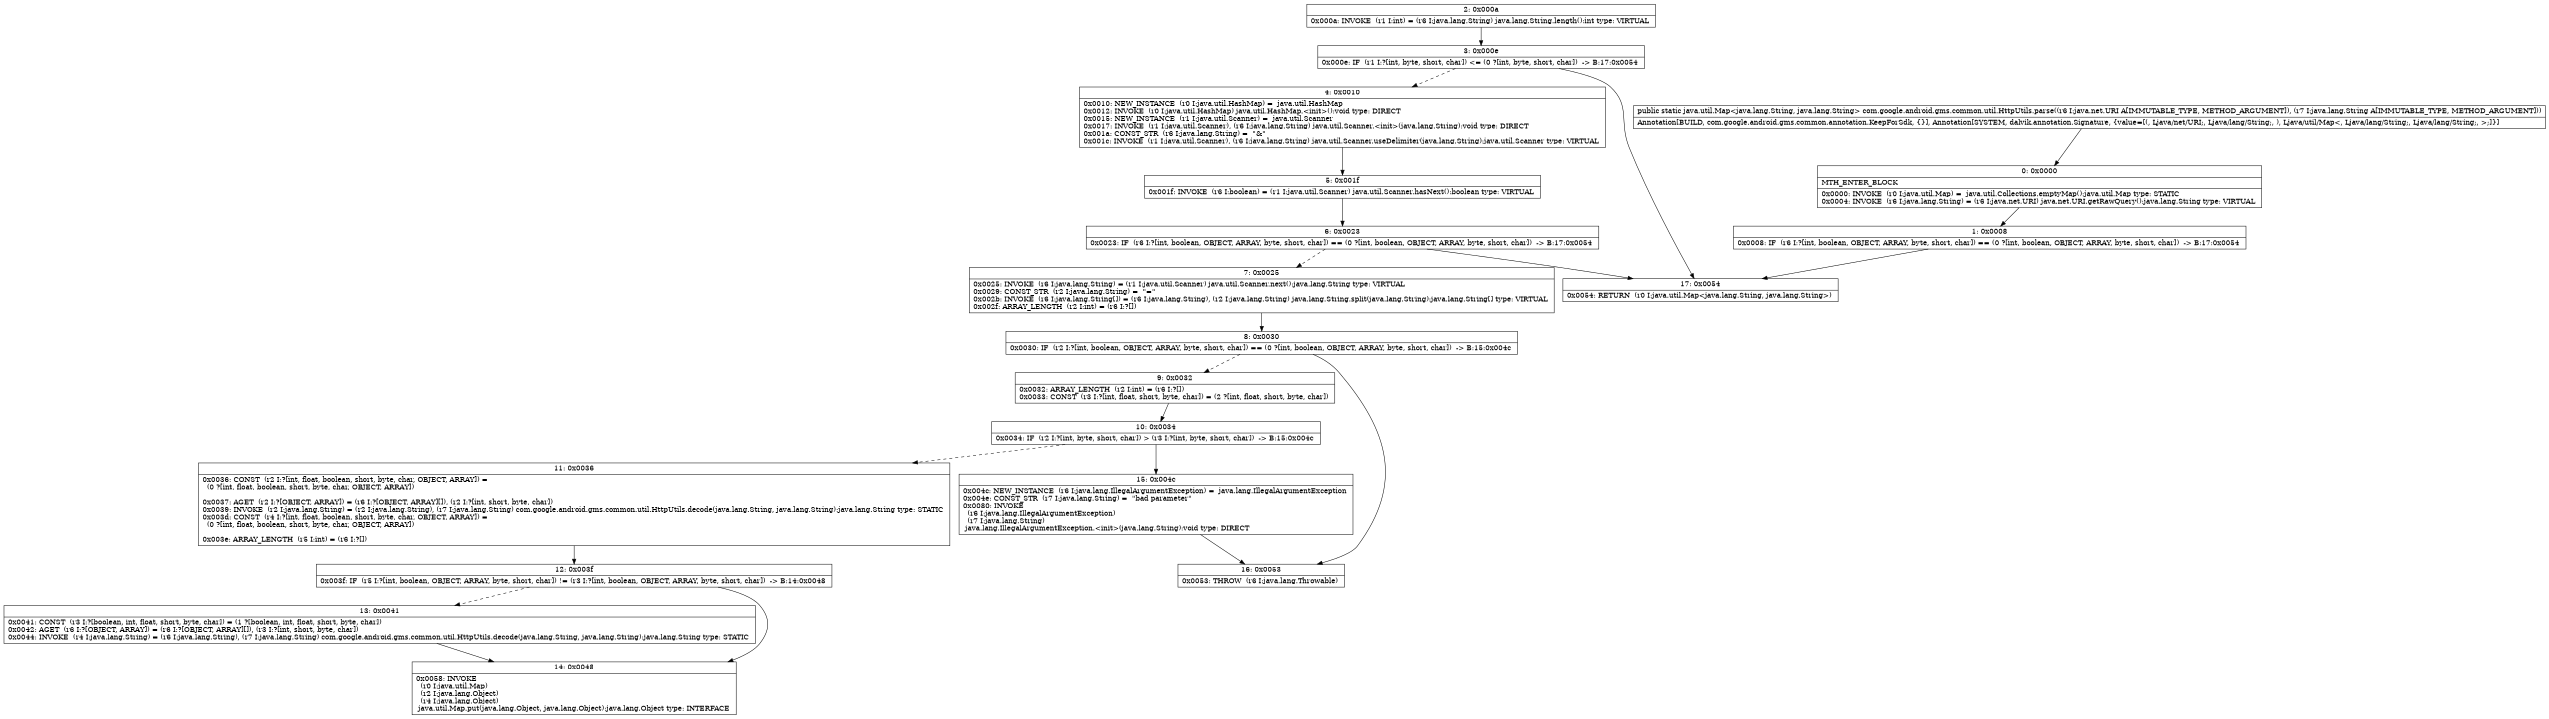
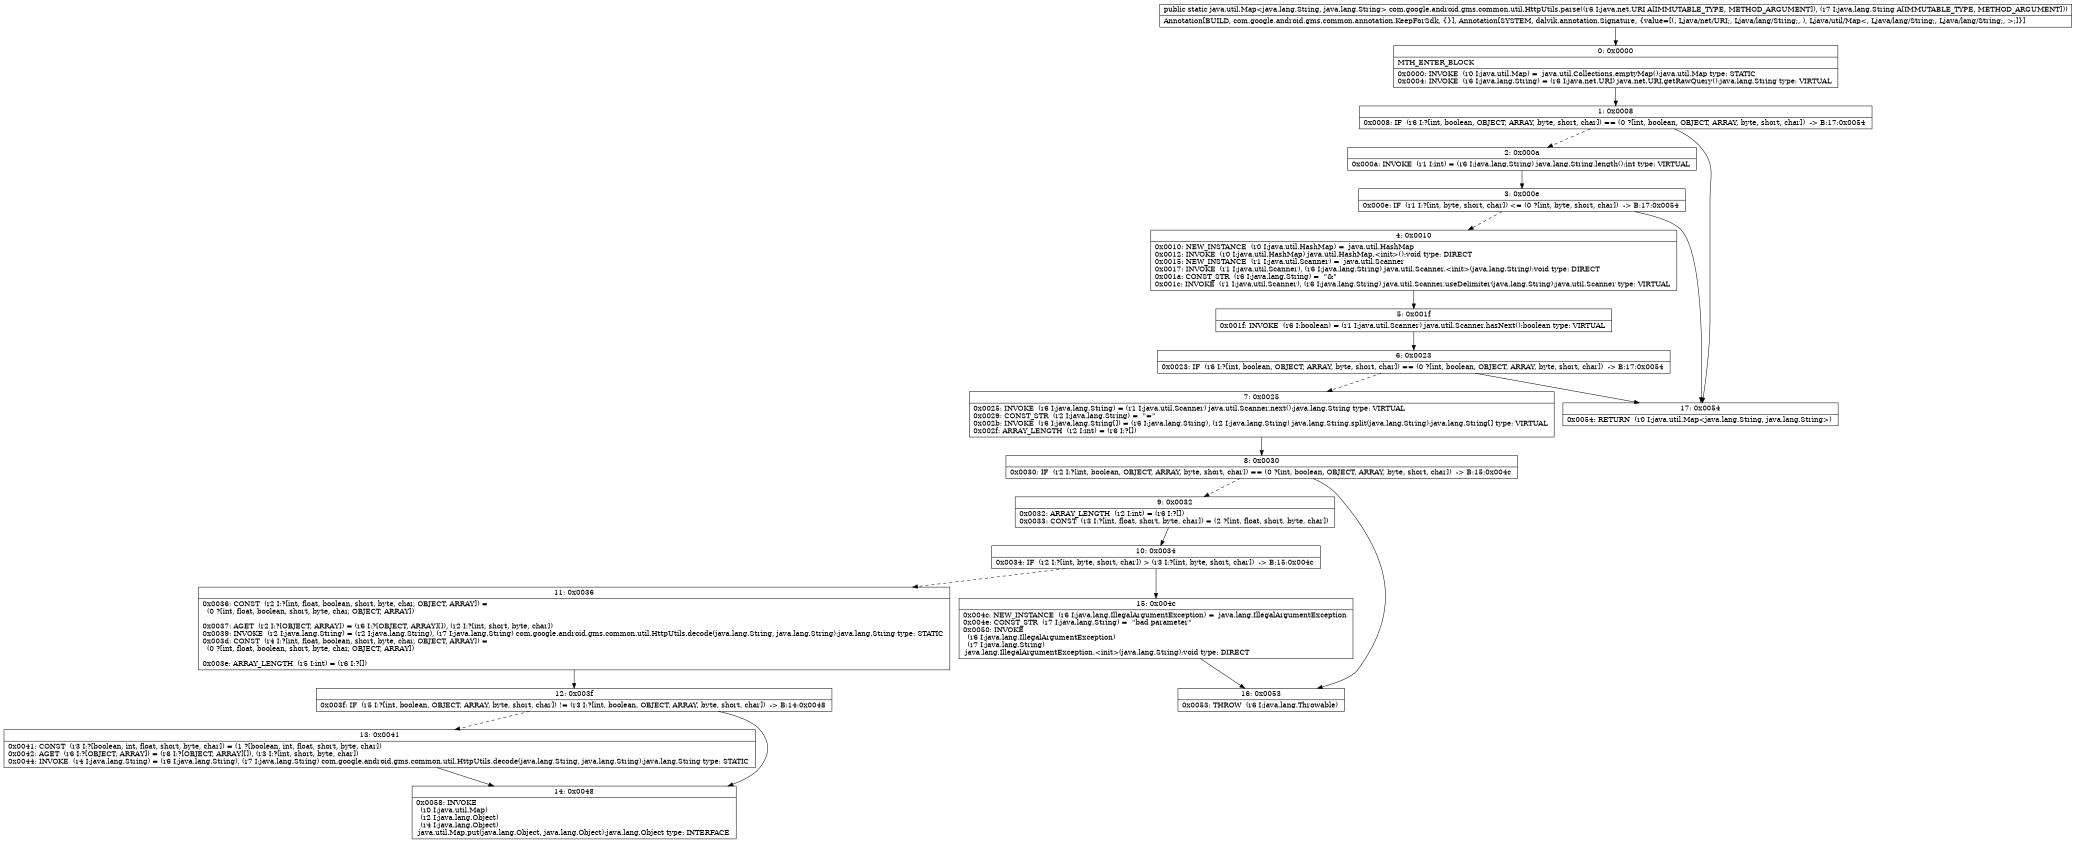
none -> (1571, 137)
(996, 506) -> (996, 630)
